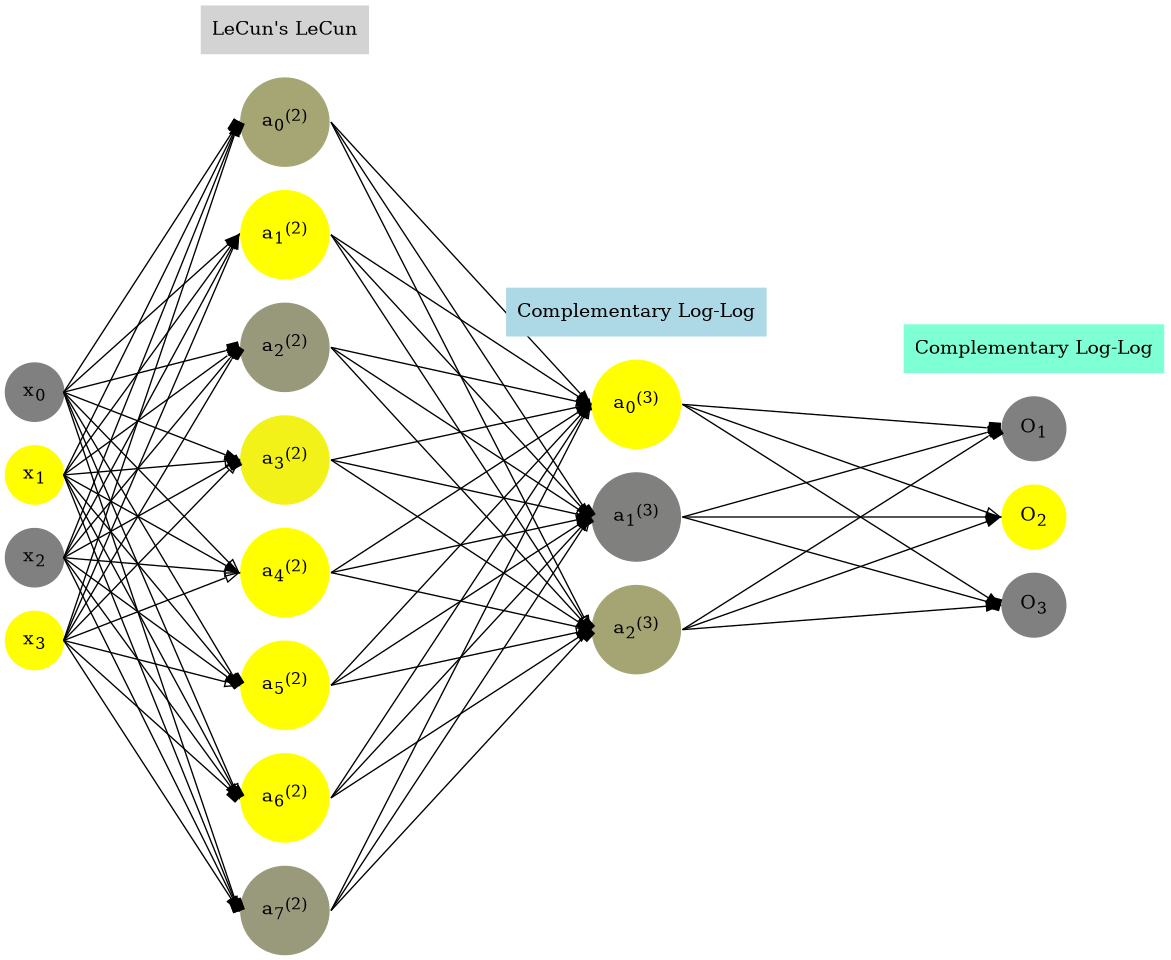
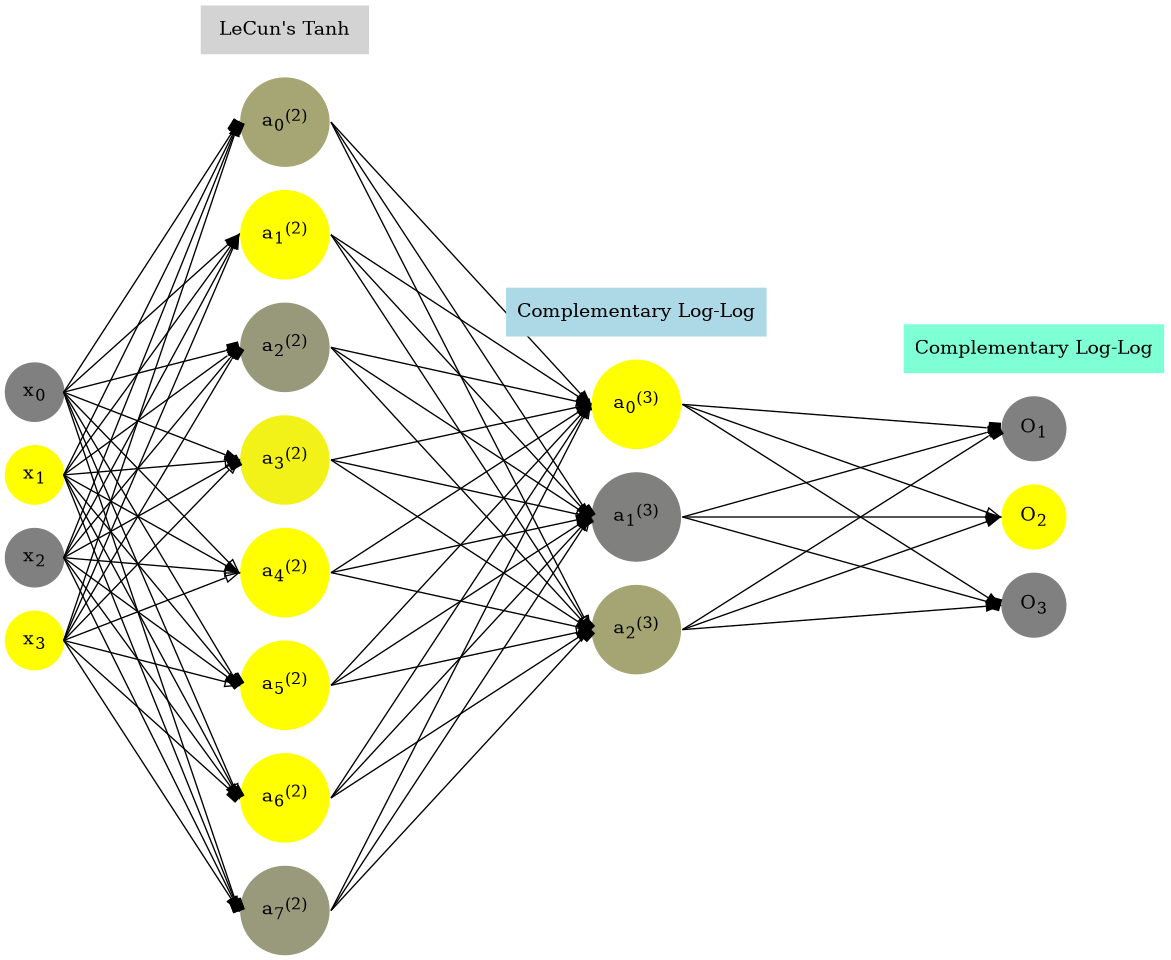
(285, 30) -> (285, 30)
